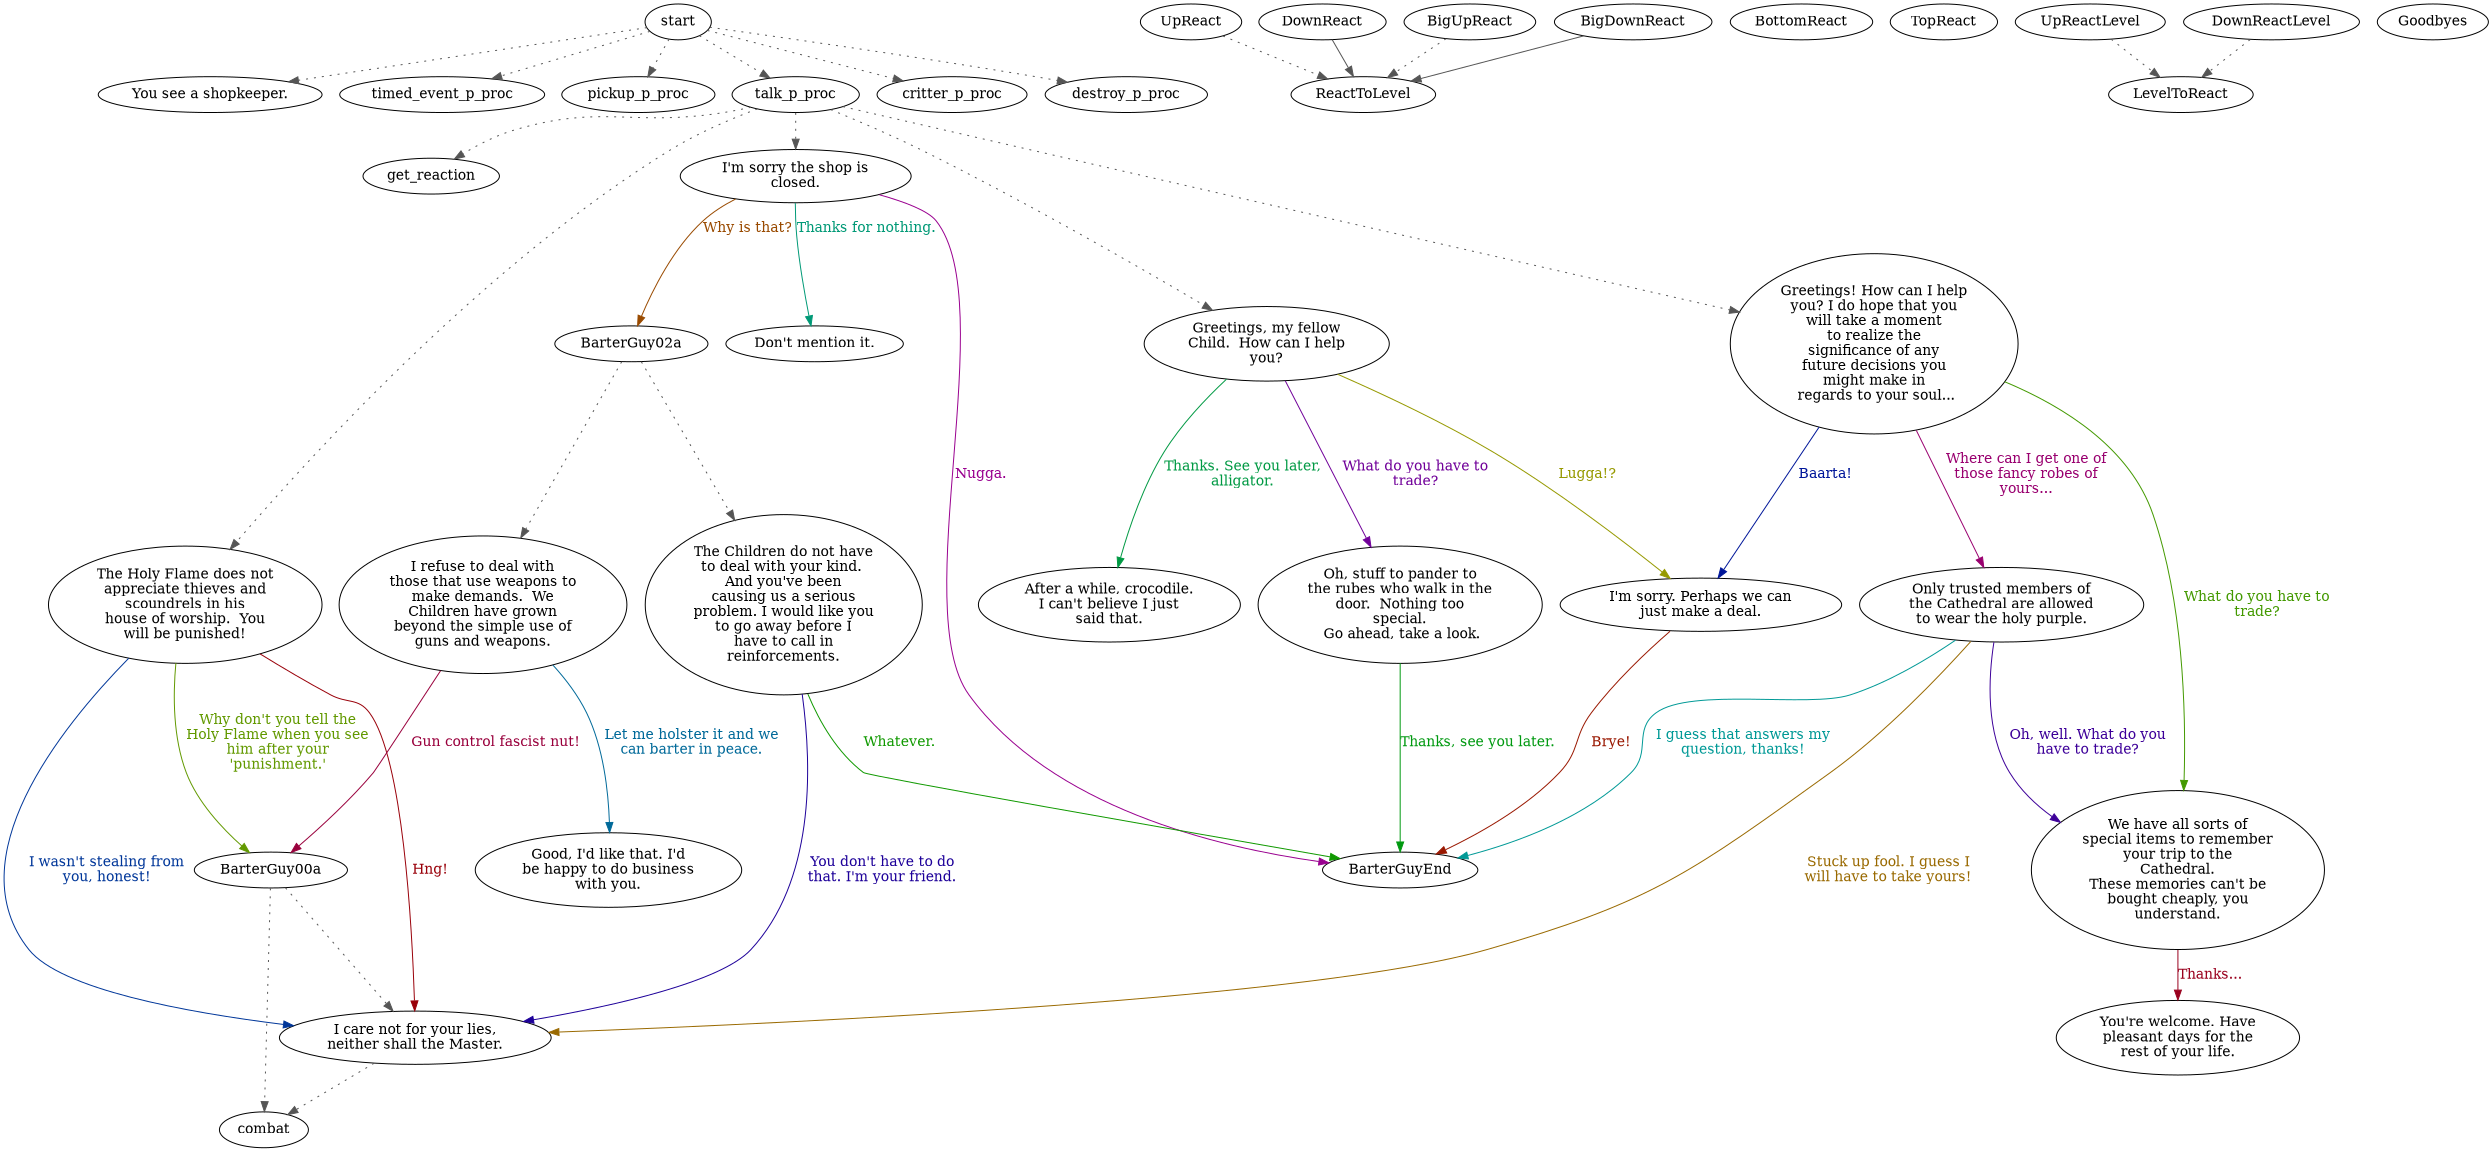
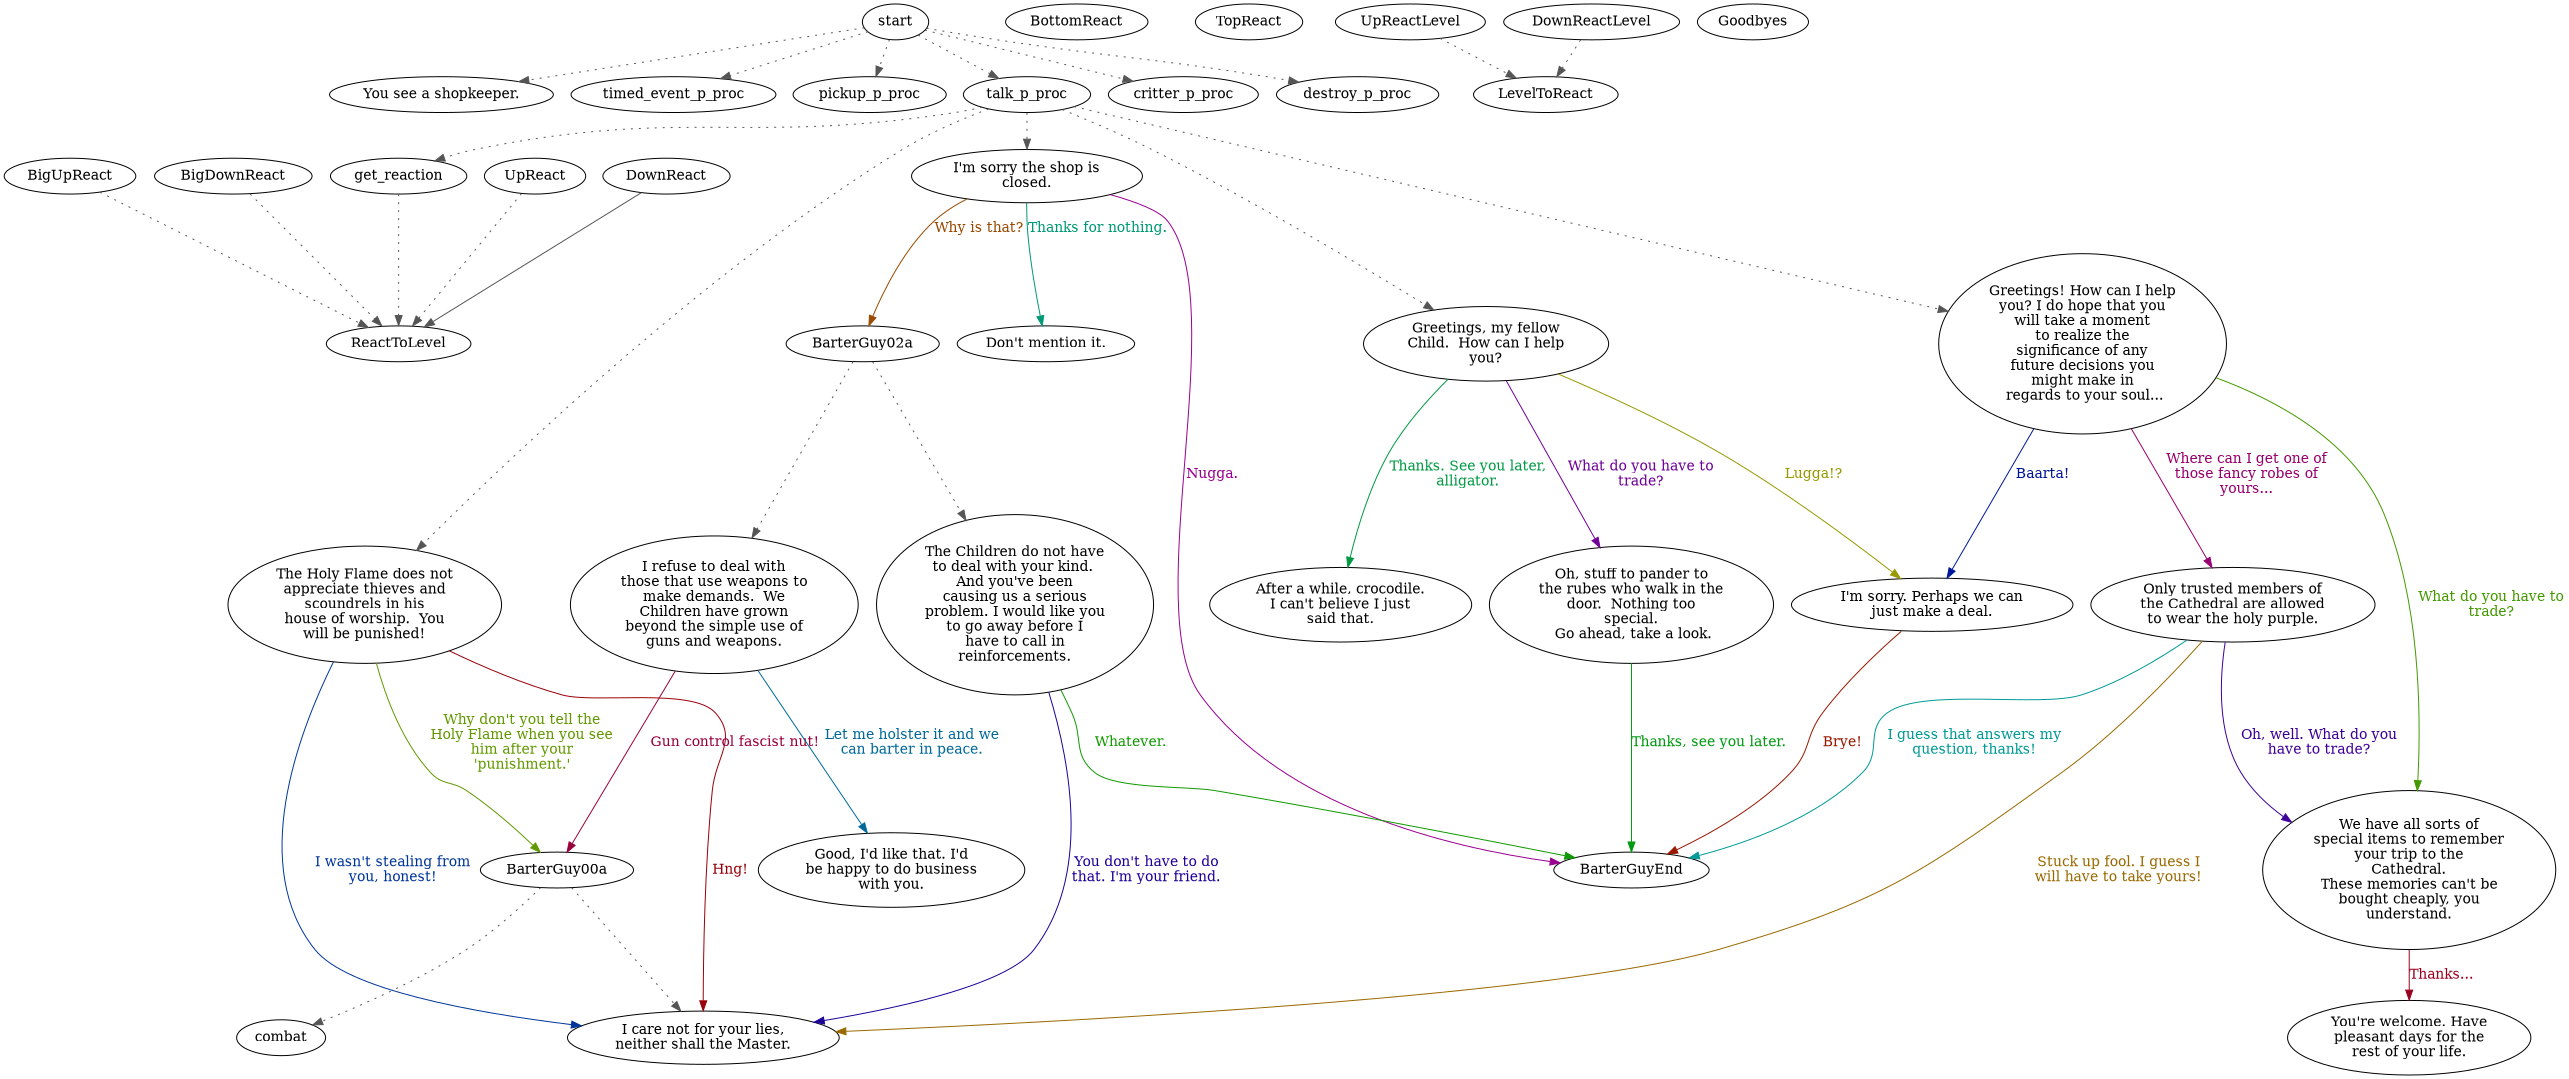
(1502, 57) -> (312, 256)
none -> (399, 255)
(335, 1086) -> none
